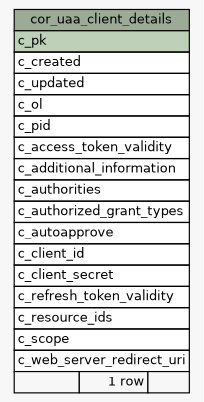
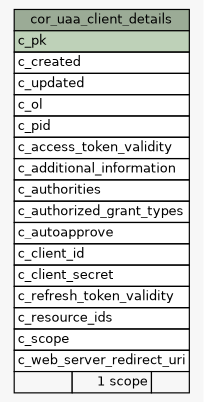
(126, 382) -> (122, 382)
